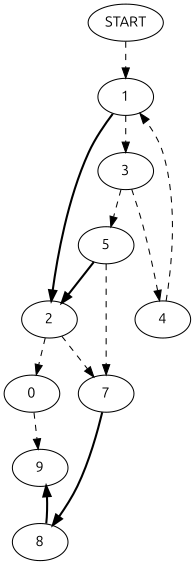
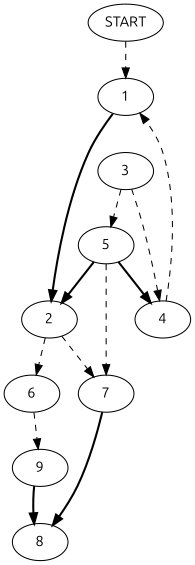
(126, 129) -> none
none -> (131, 278)
(32, 394) -> (32, 394)
(47, 510) -> (33, 500)
